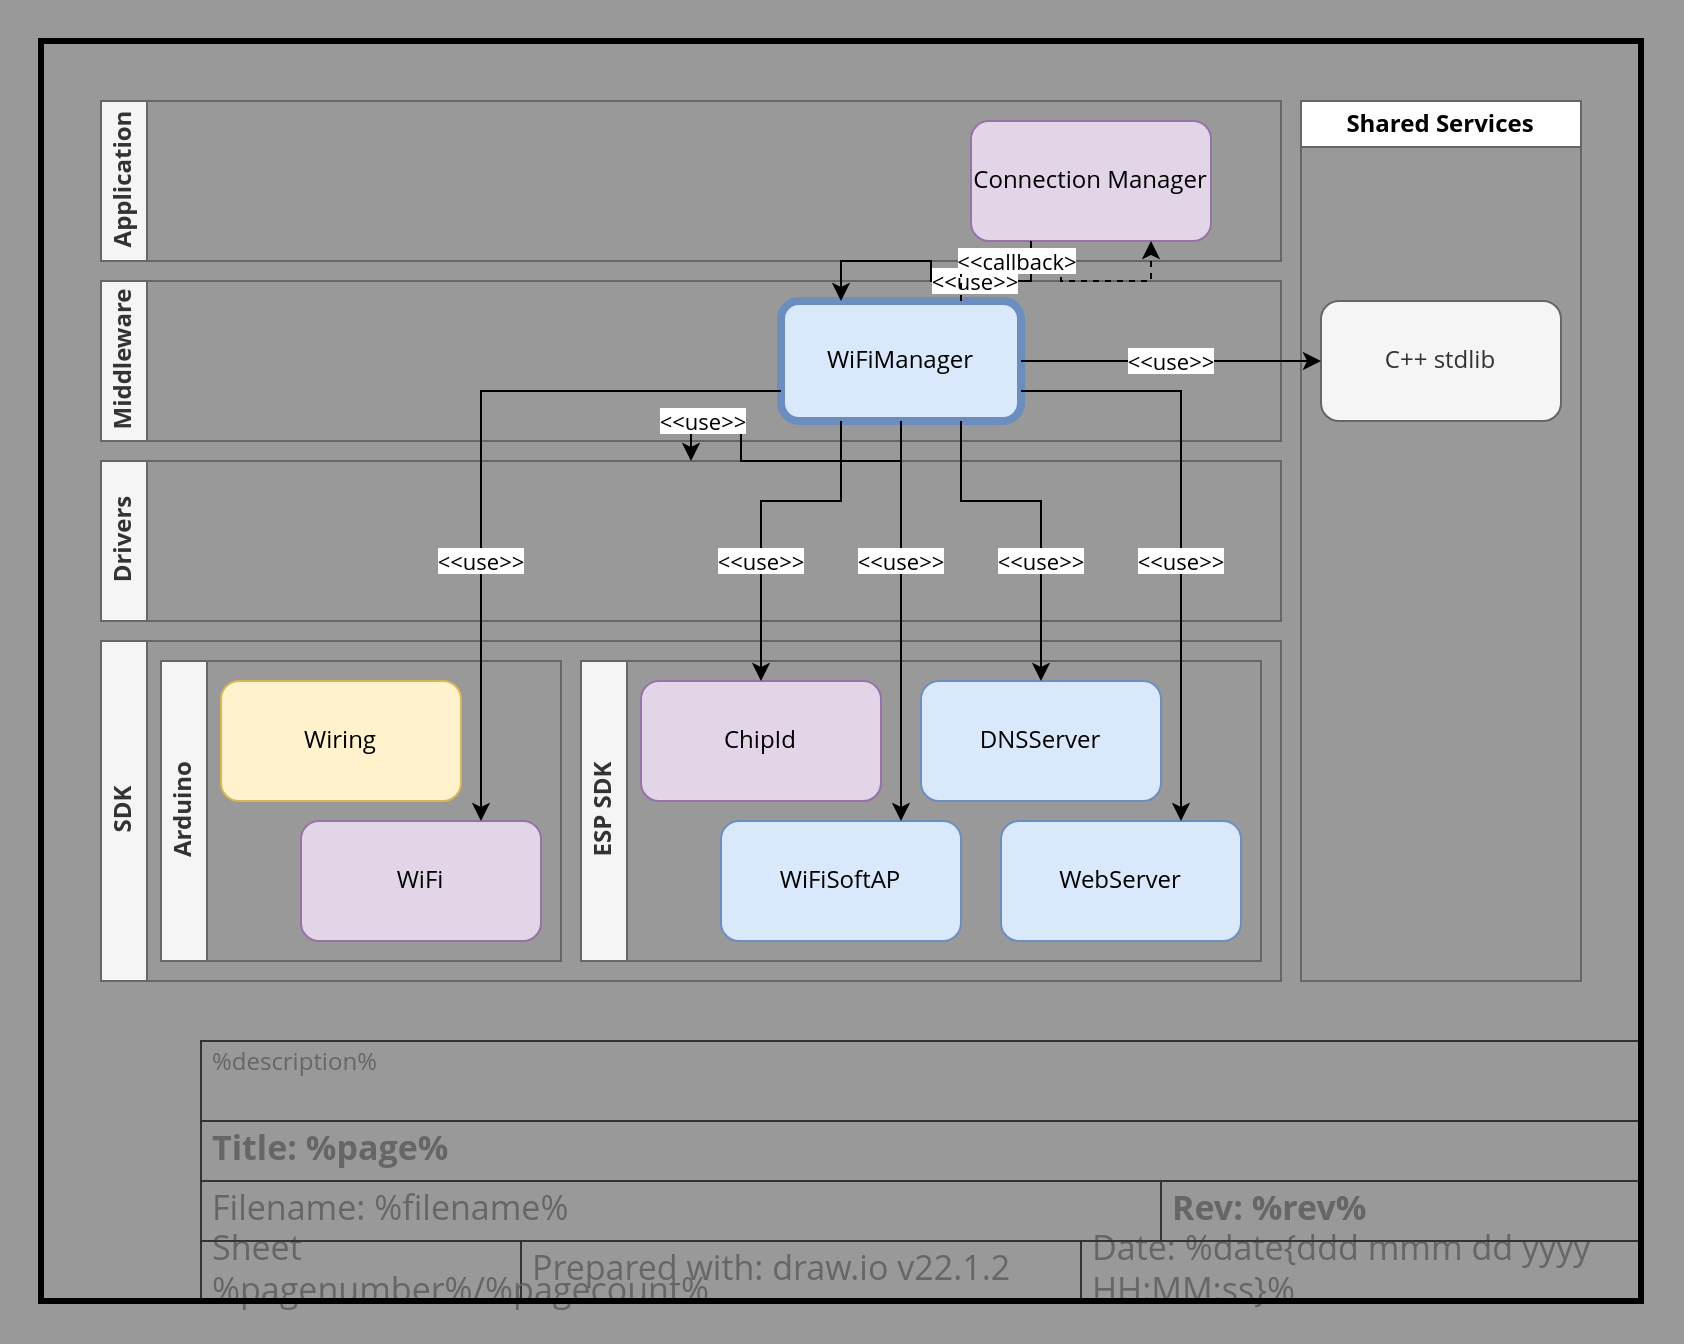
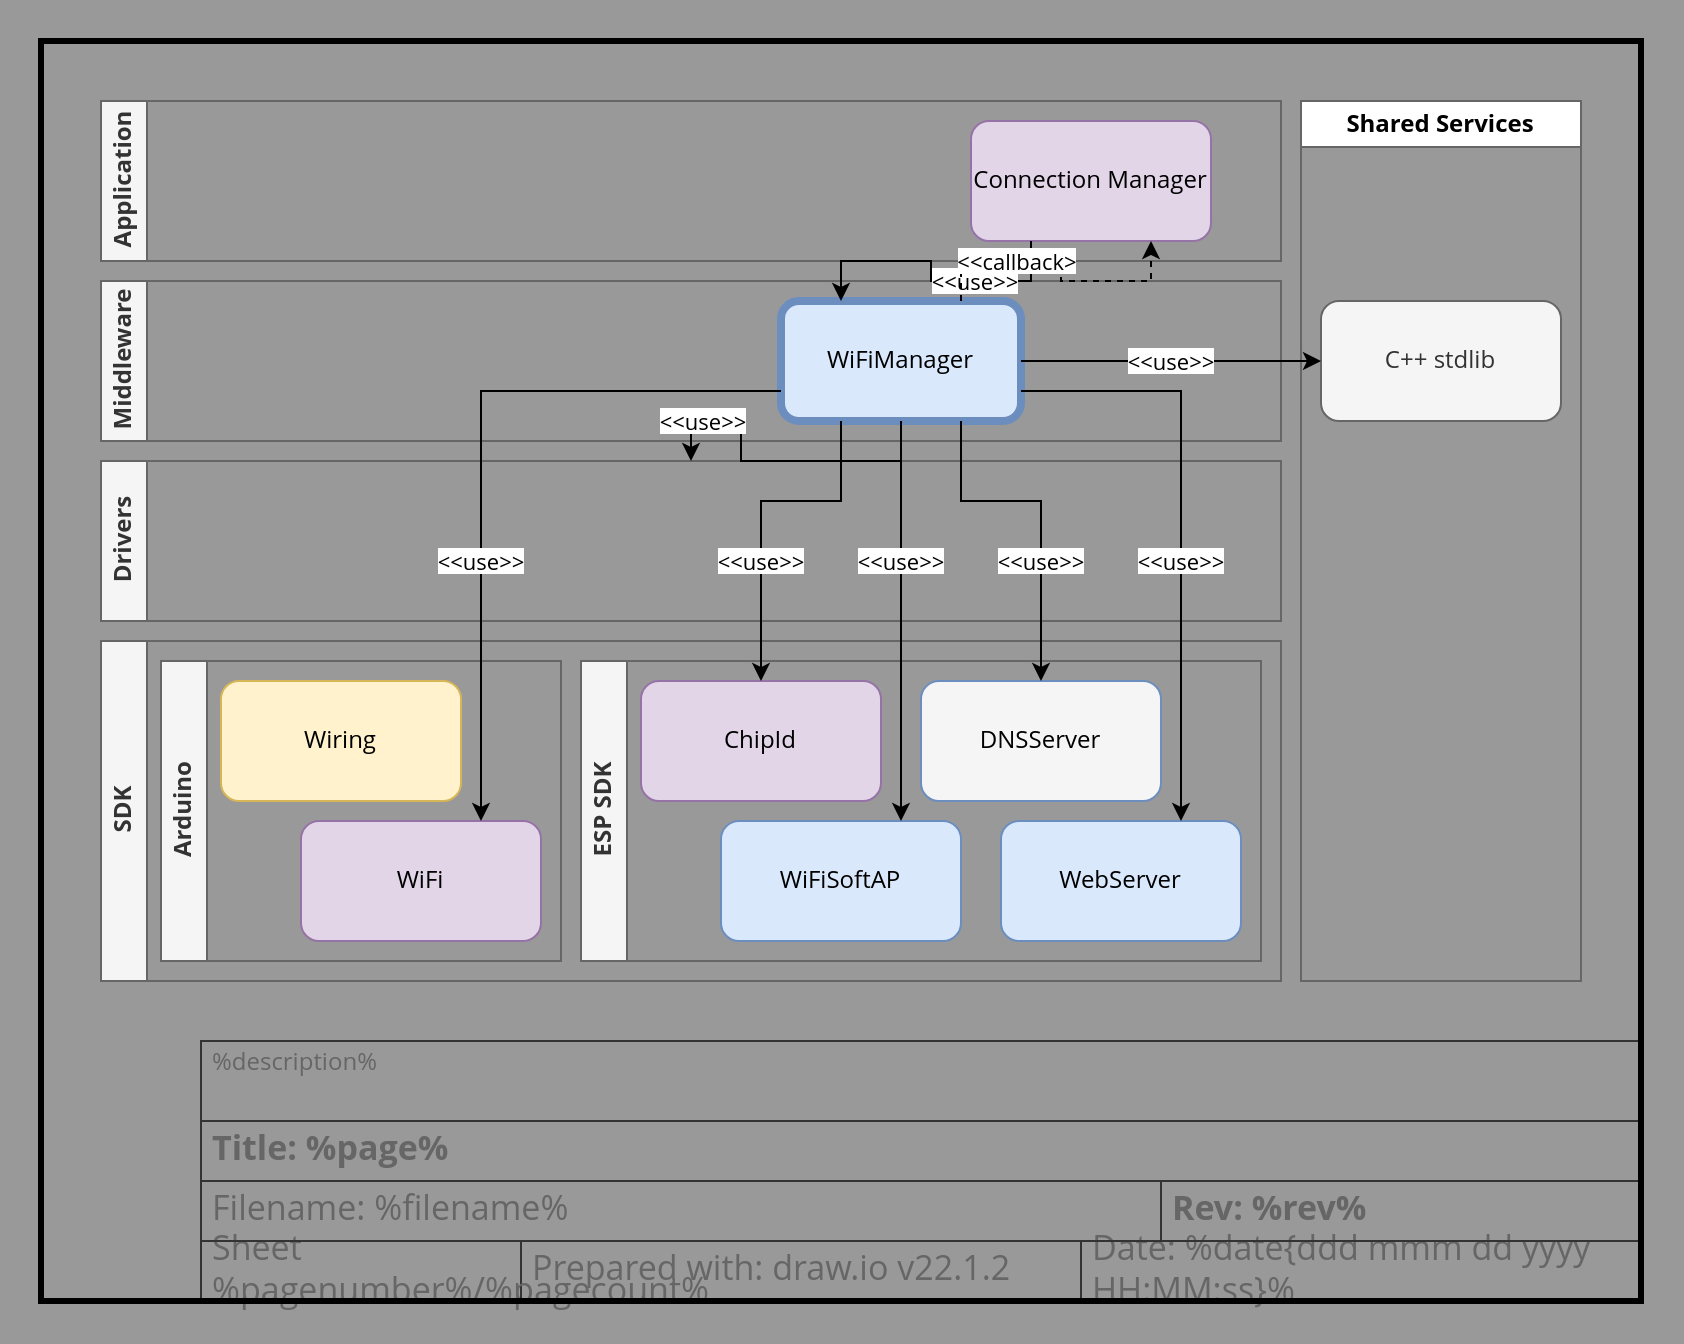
(1041, 741) -> (1041, 741)
